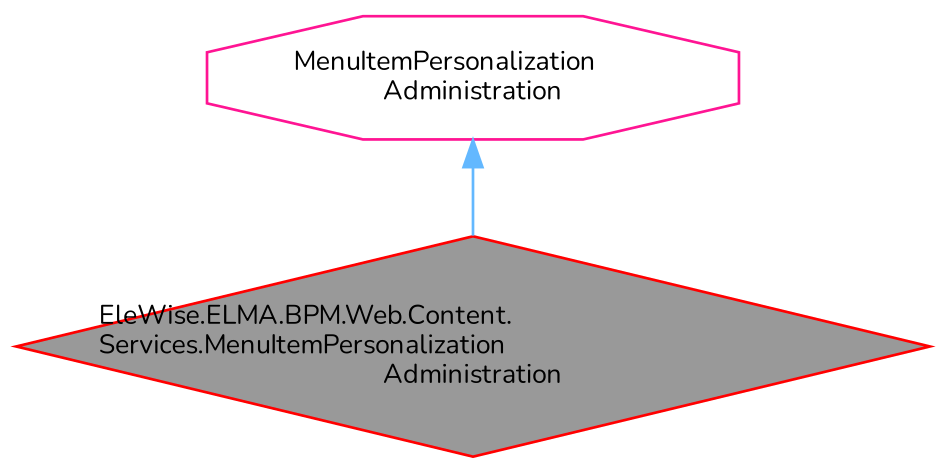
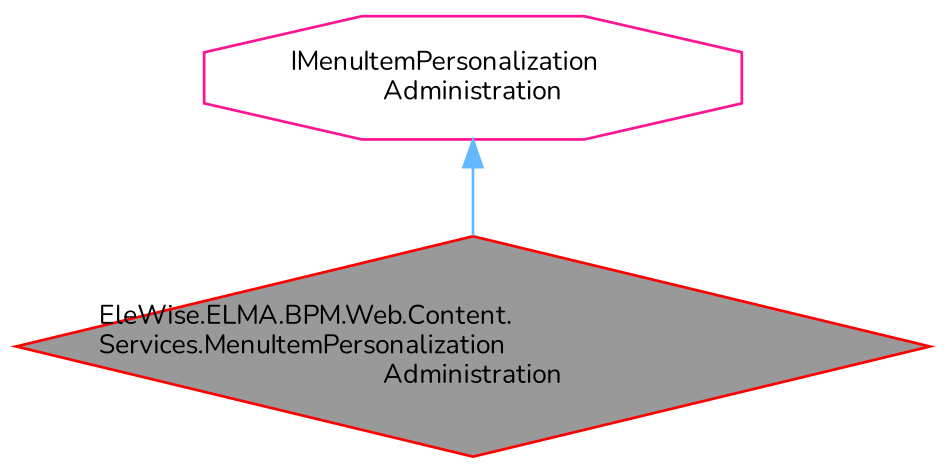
(473, 78) -> (473, 78)
